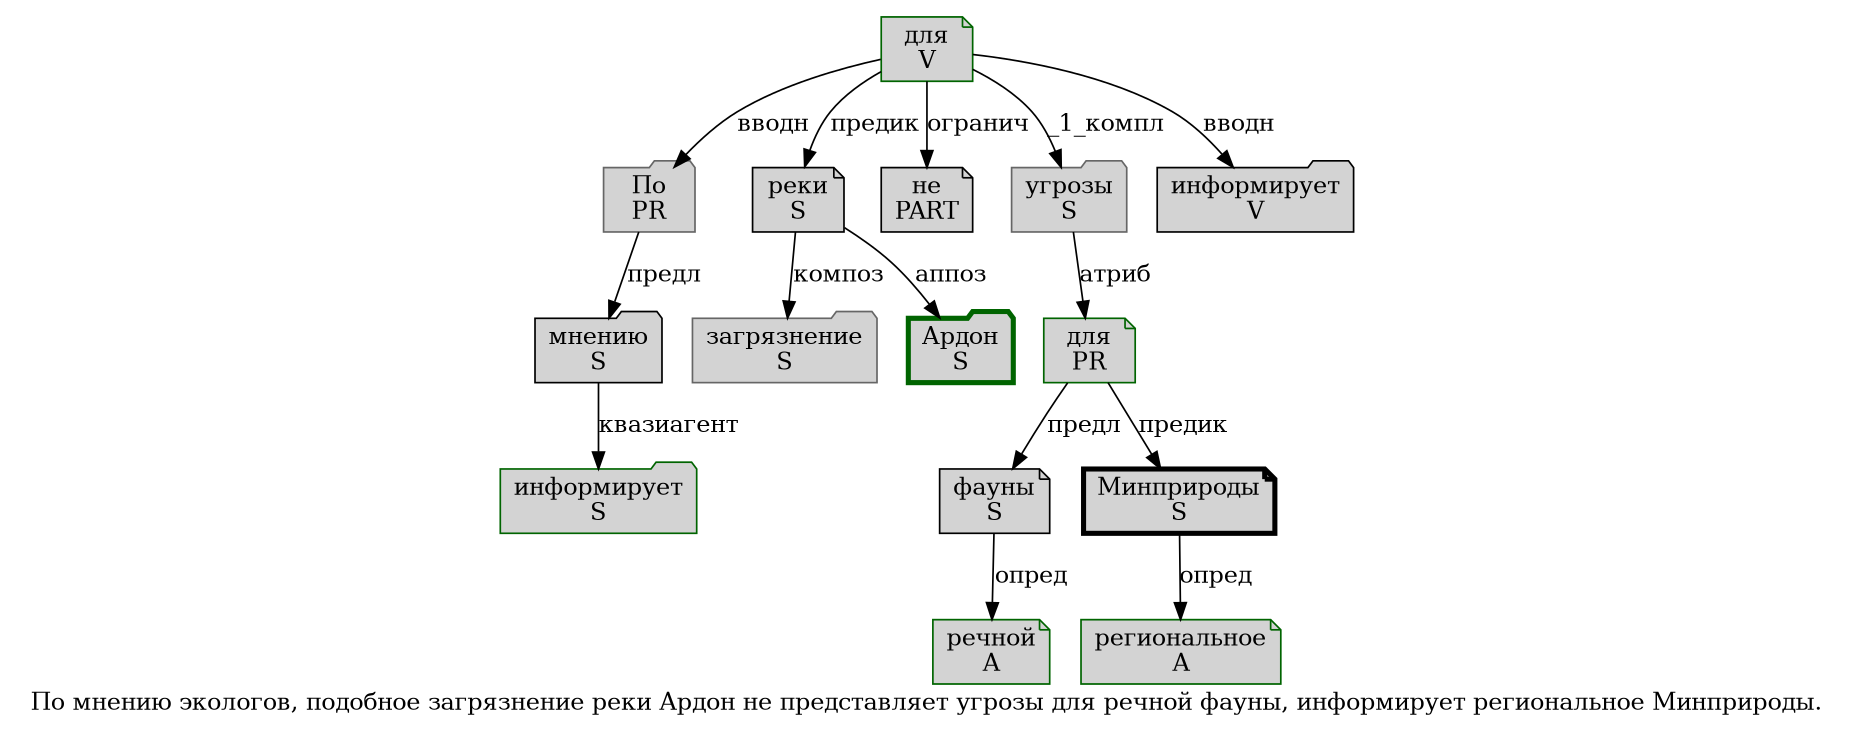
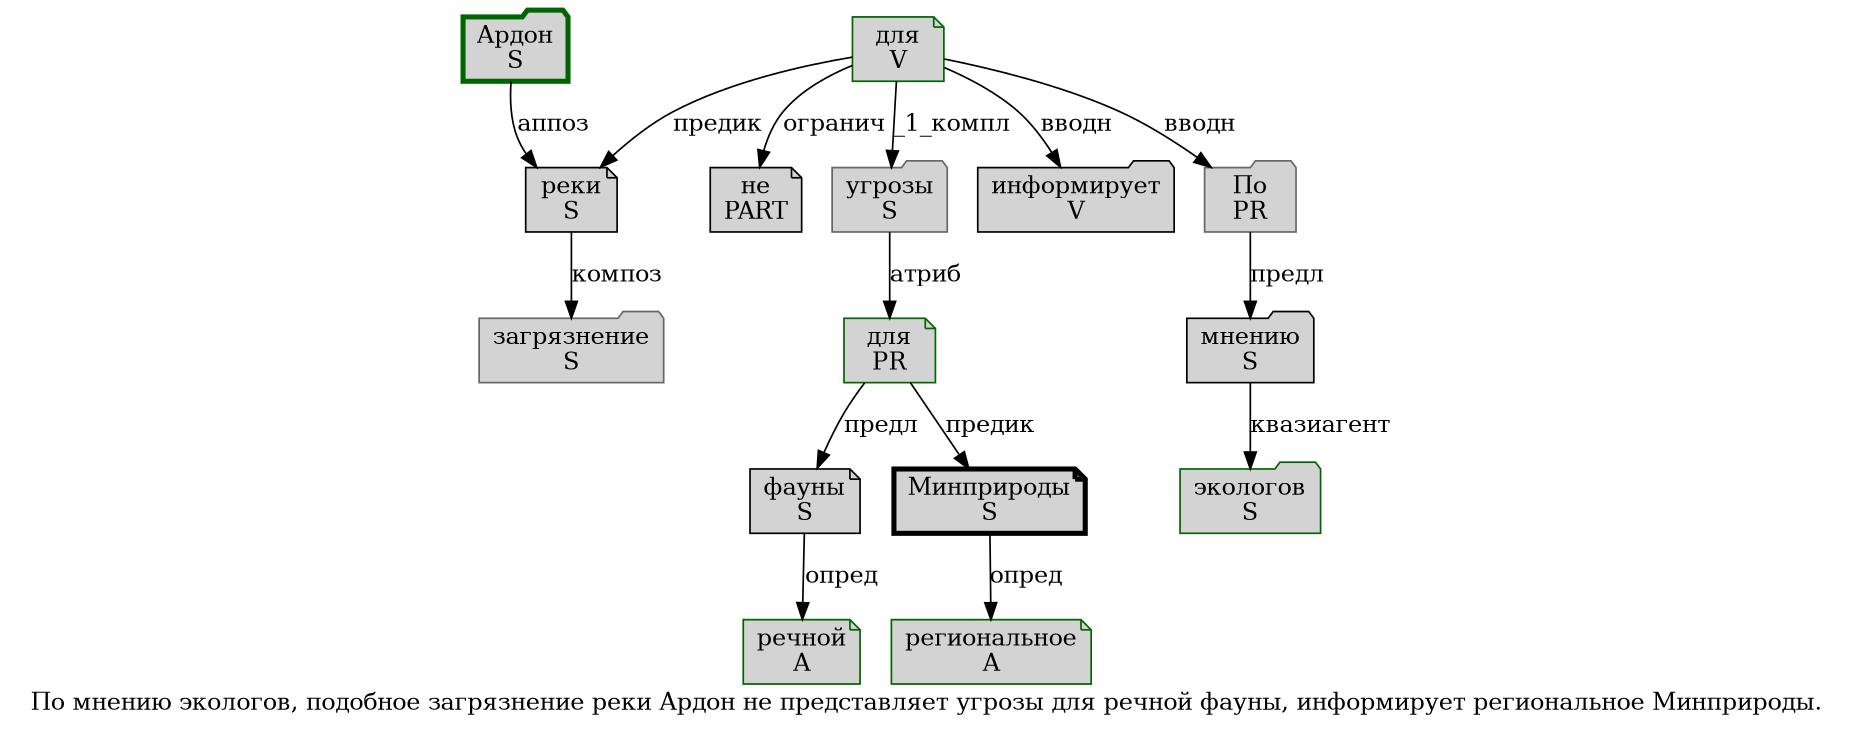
(891, 262) -> (512, 119)
(598, 501) -> (1250, 501)
